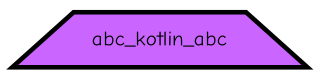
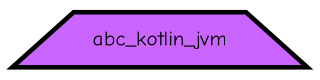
(160, 40) -> (160, 40)
